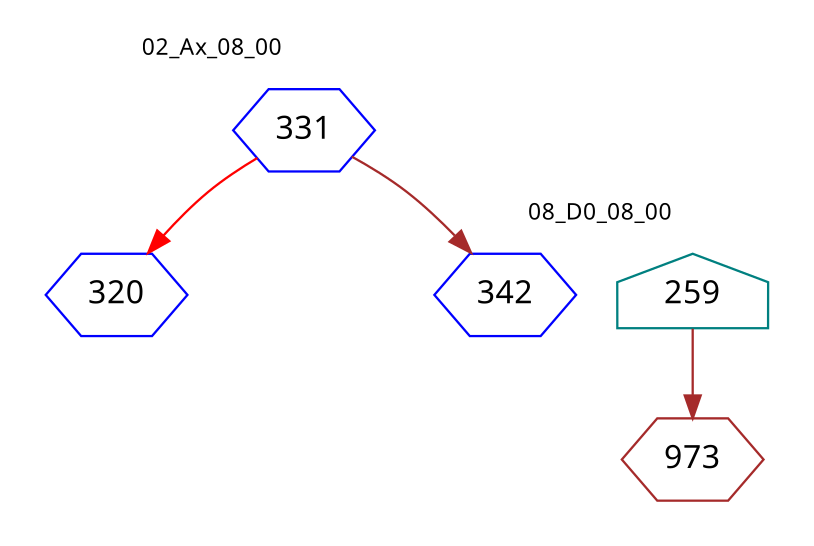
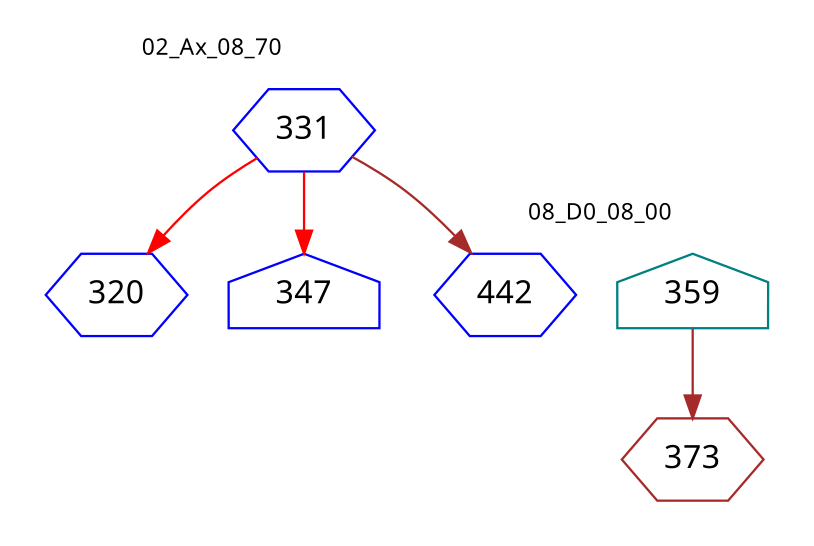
(213, 49) -> (213, 49)
none -> (304, 295)
(505, 295) -> (505, 295)
(693, 295) -> (693, 295)
(693, 460) -> (693, 460)
